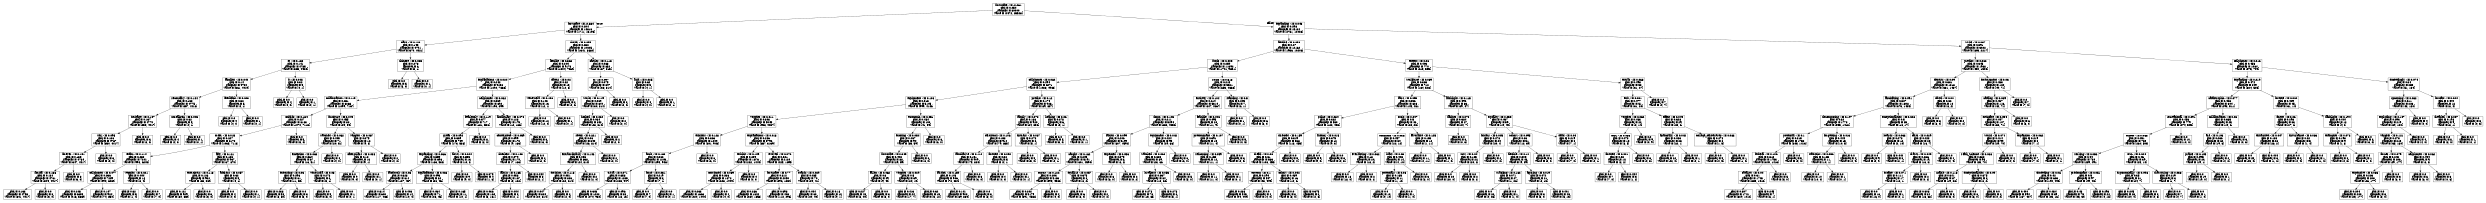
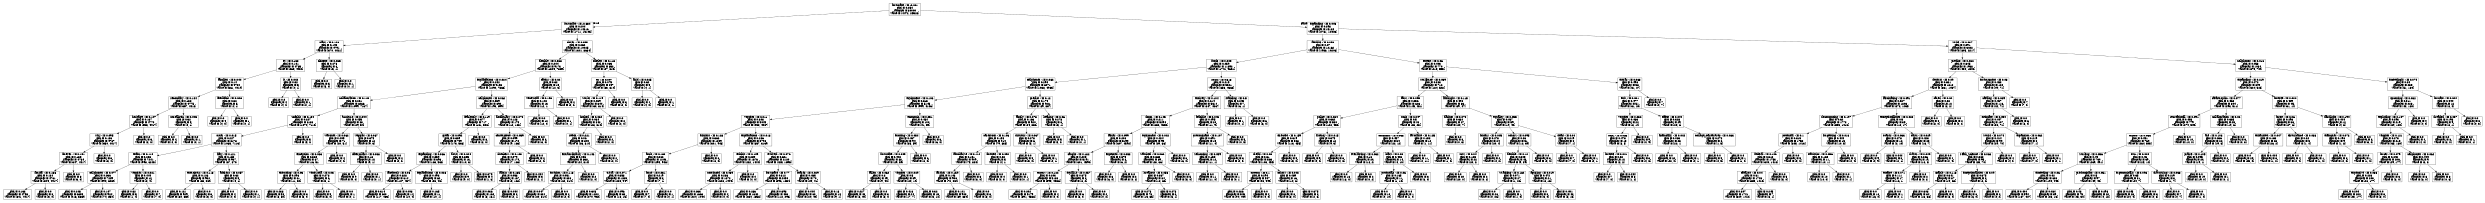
(432, 194) -> none
